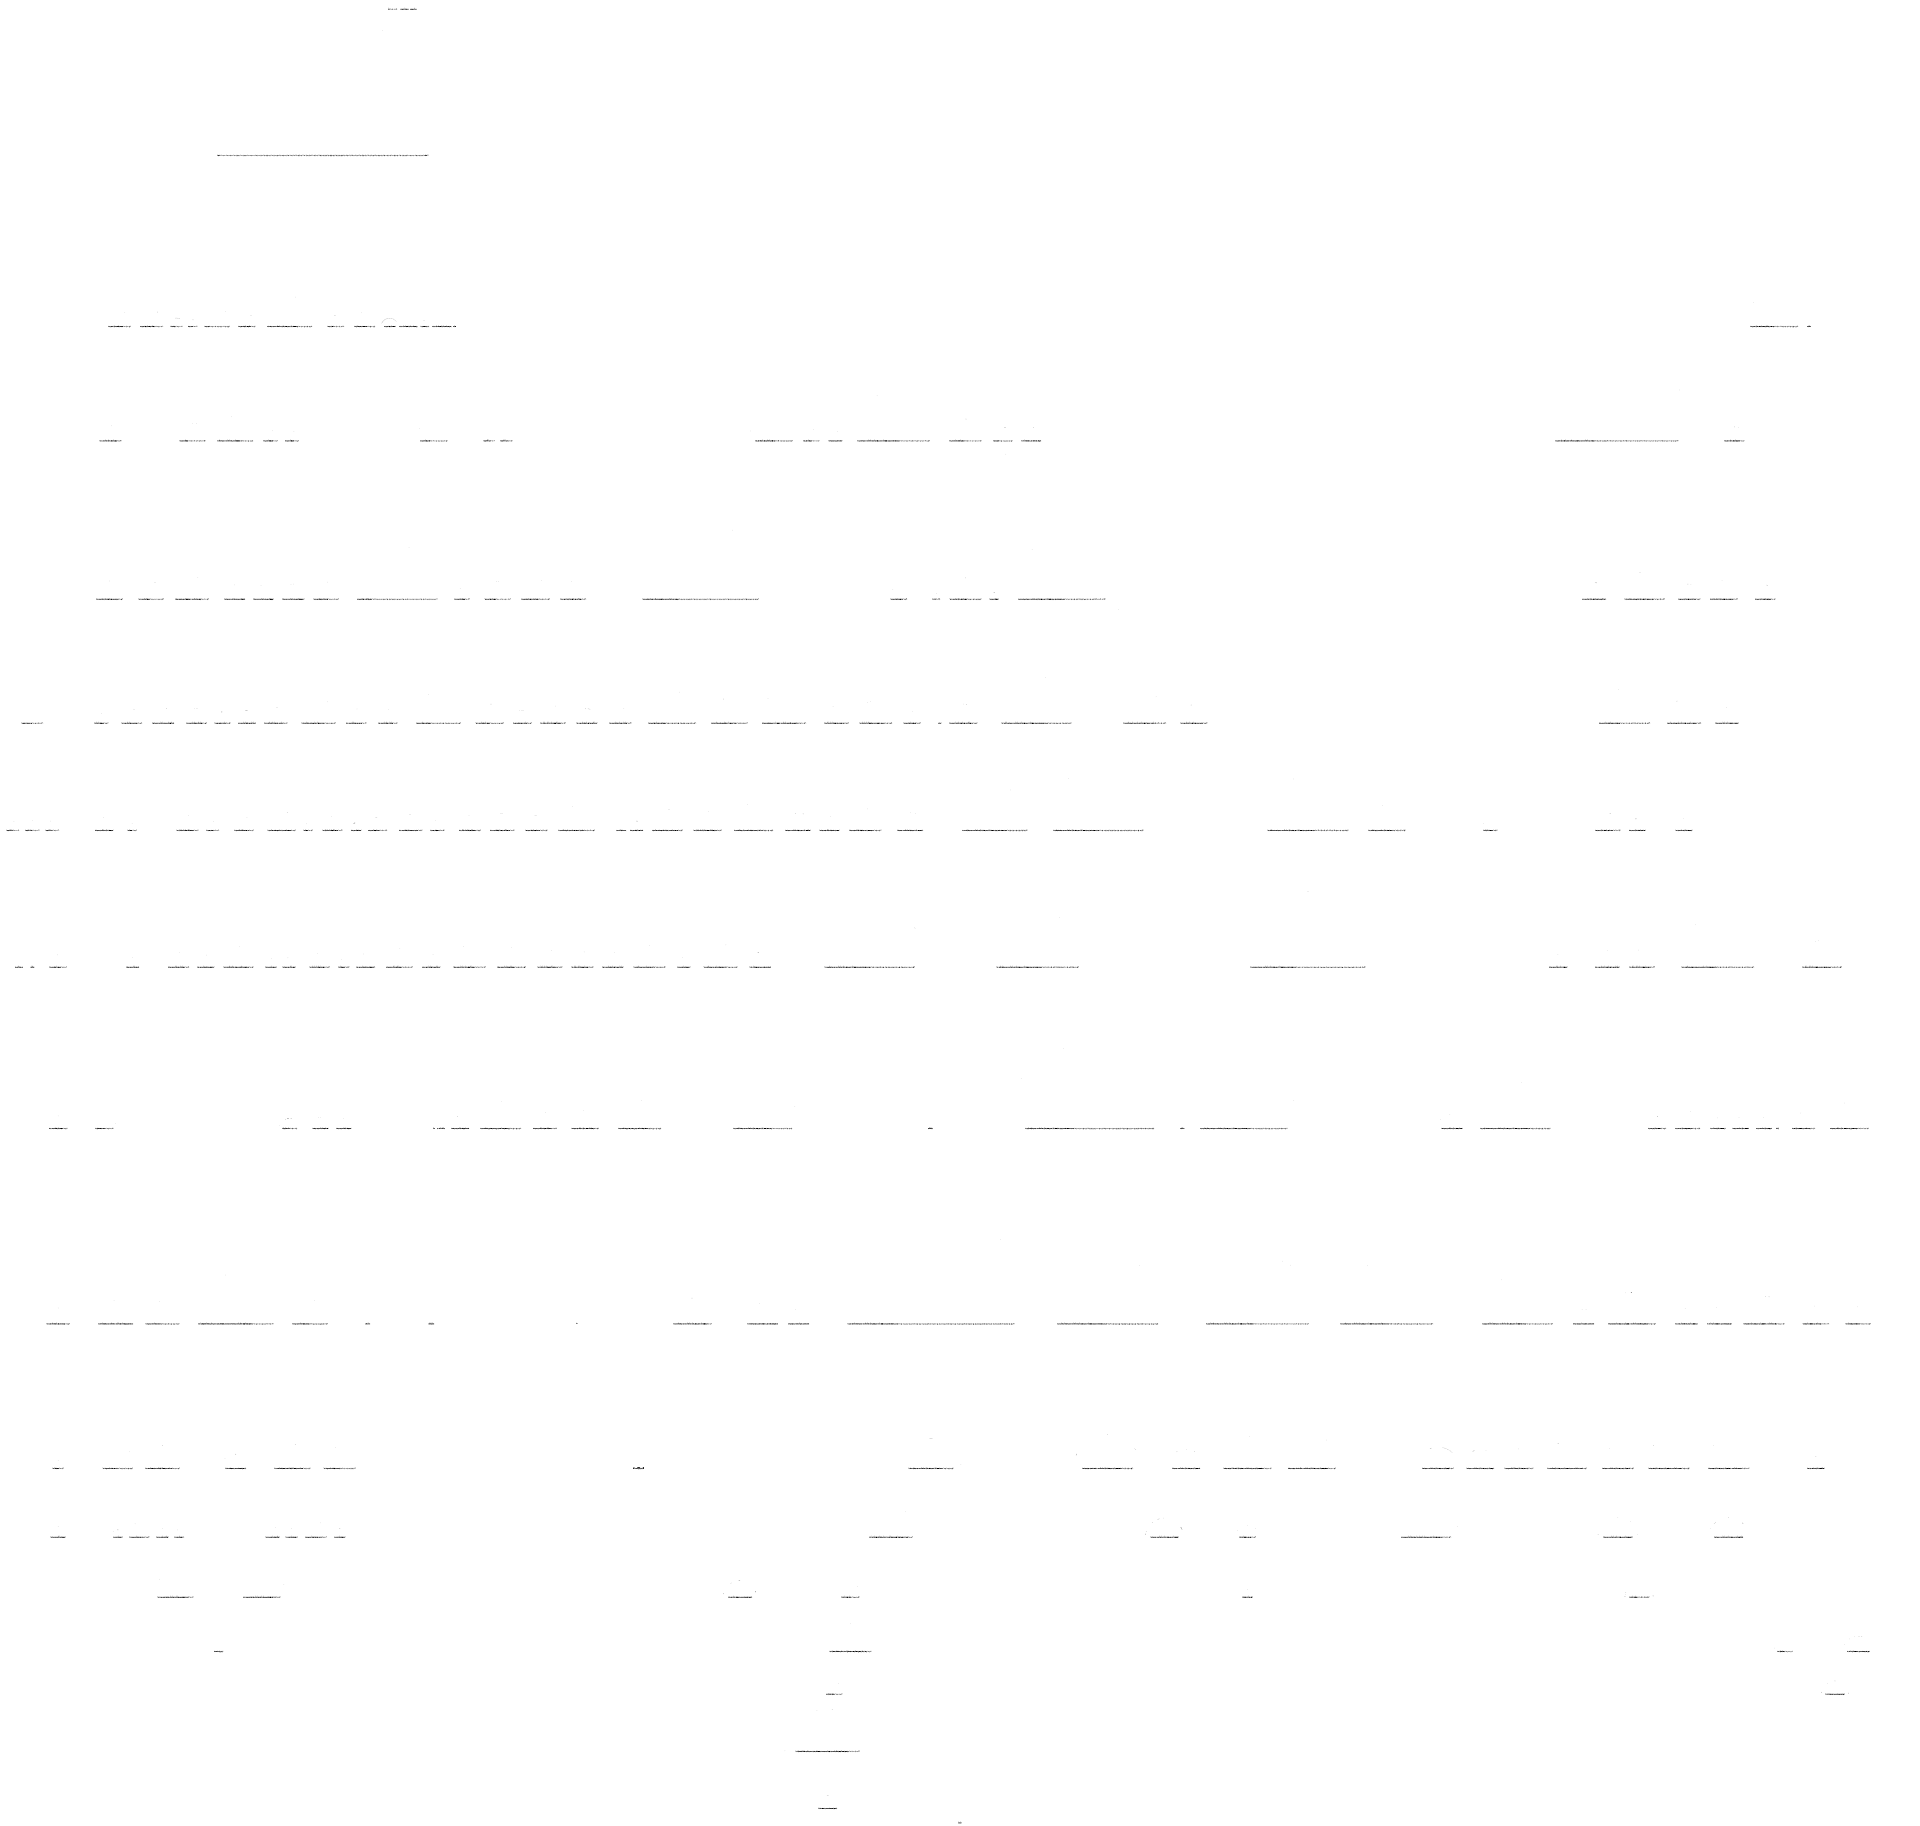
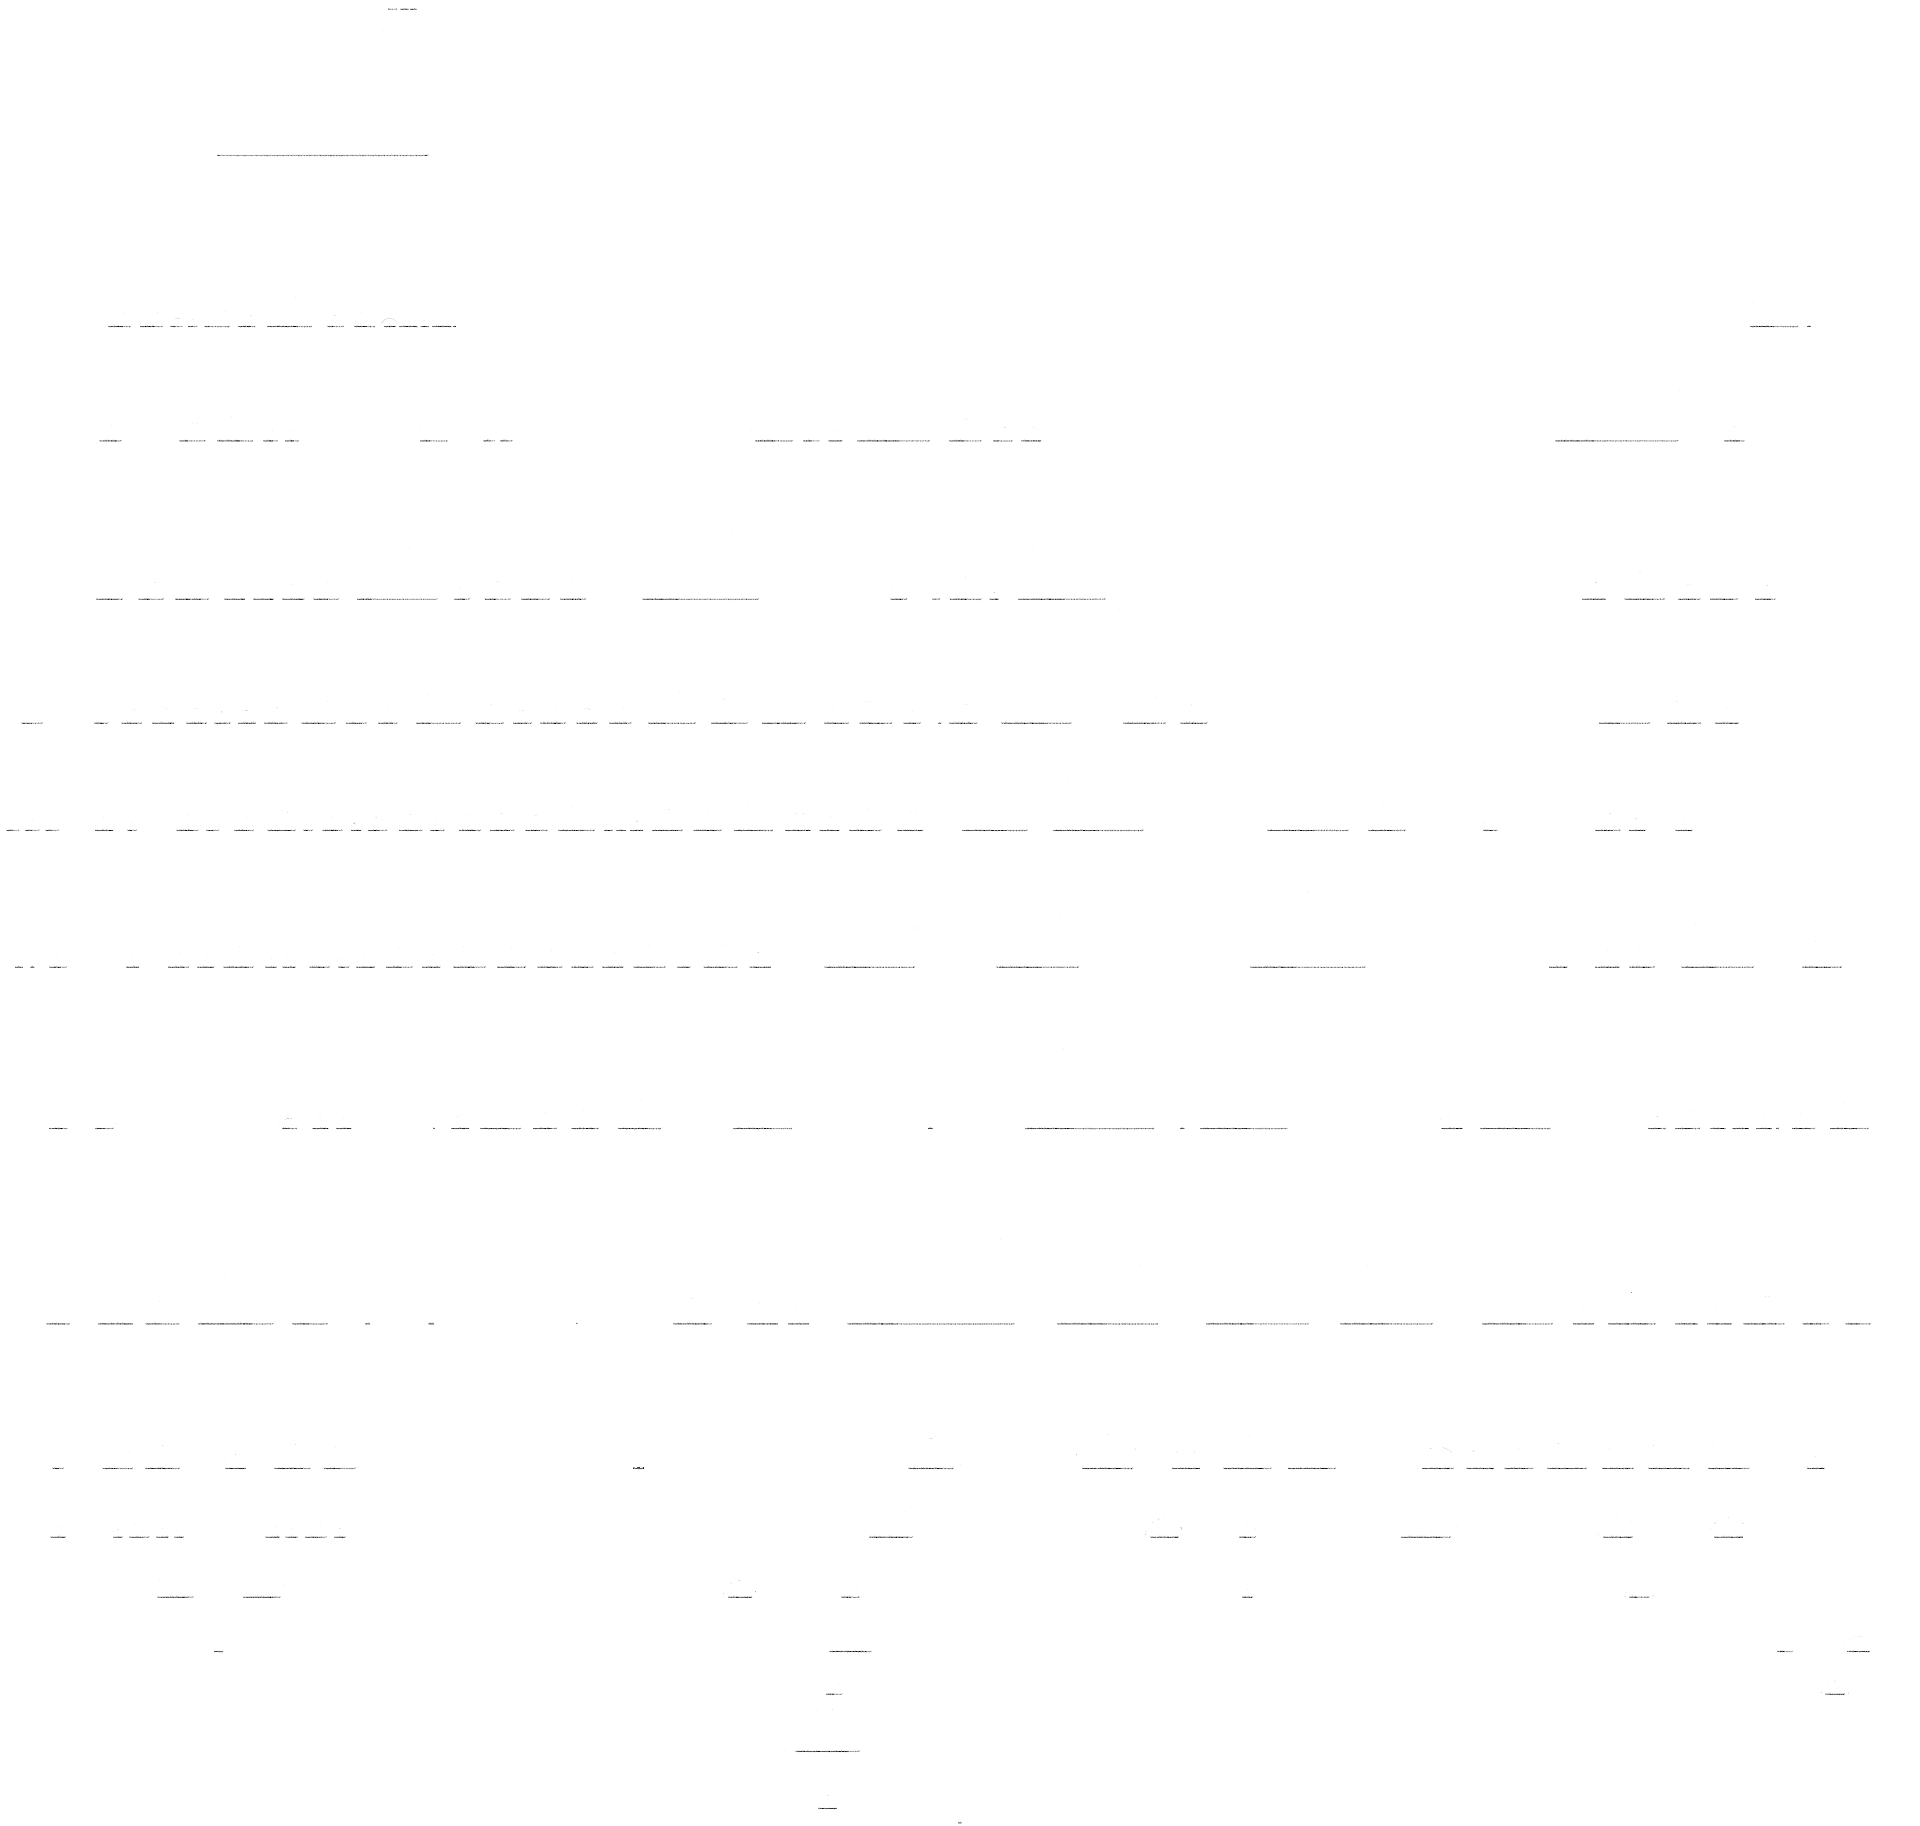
none -> (608, 831)
(441, 1129) -> none
